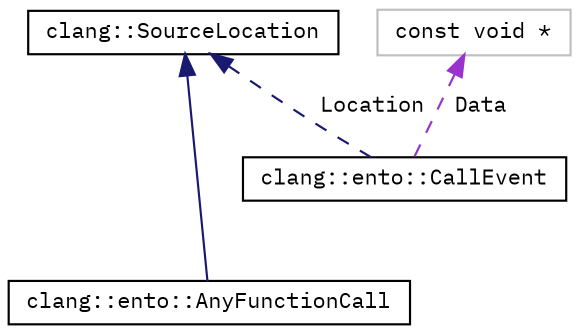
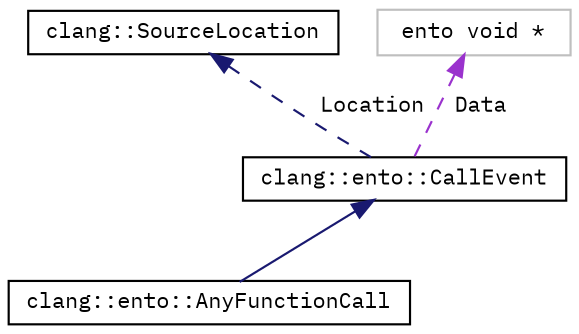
(474, 33) -> (474, 33)
(197, 179) -> (297, 247)
